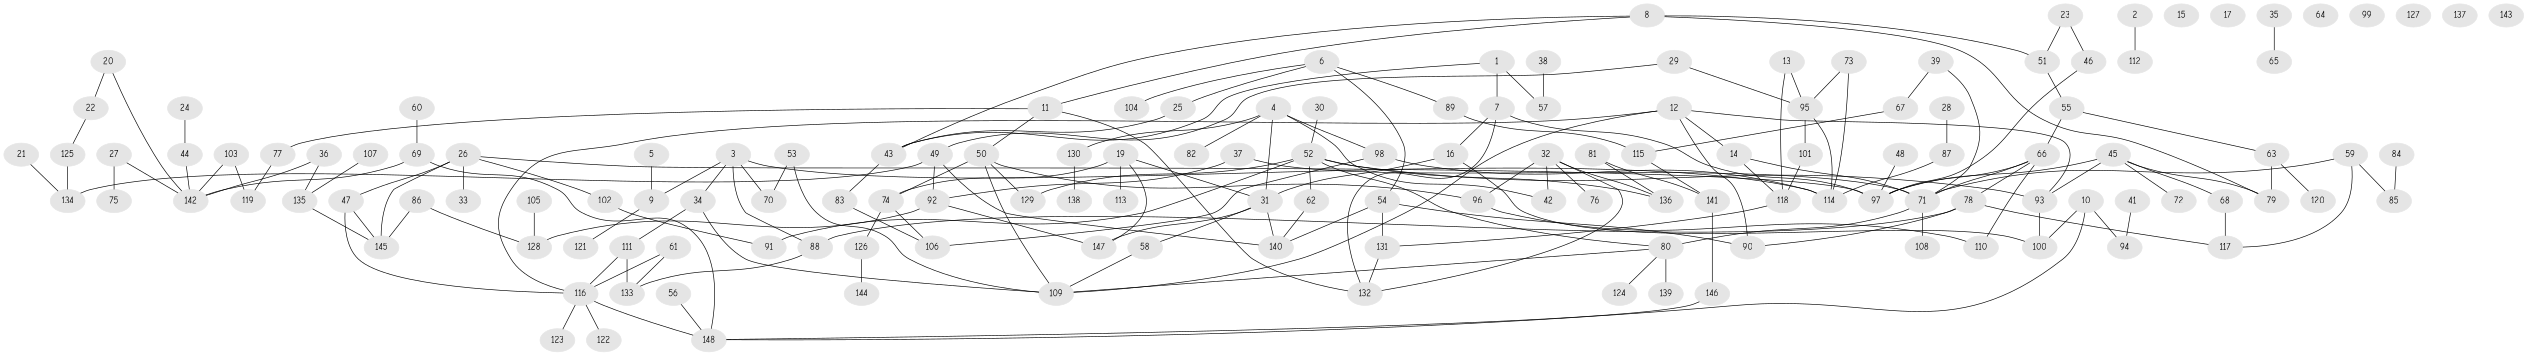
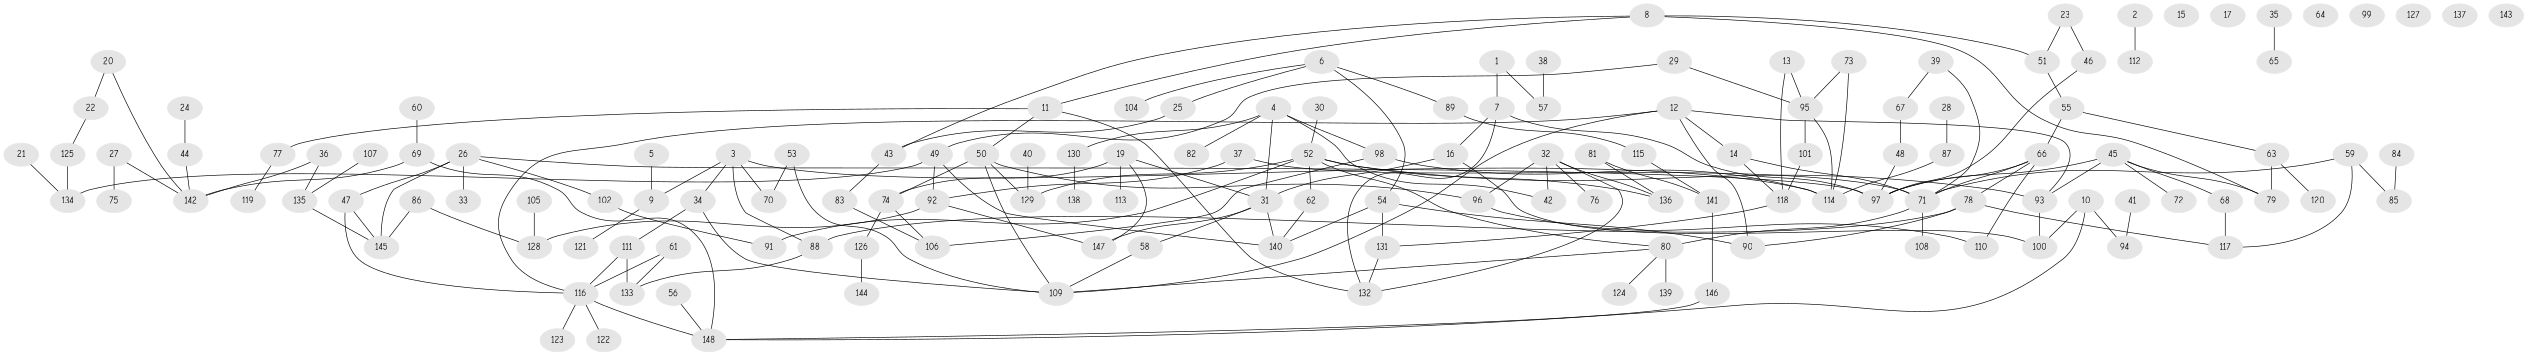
(1208, 116) -> none
(1770, 131) -> (1900, 132)
(231, 155) -> none
none -> (1028, 155)
